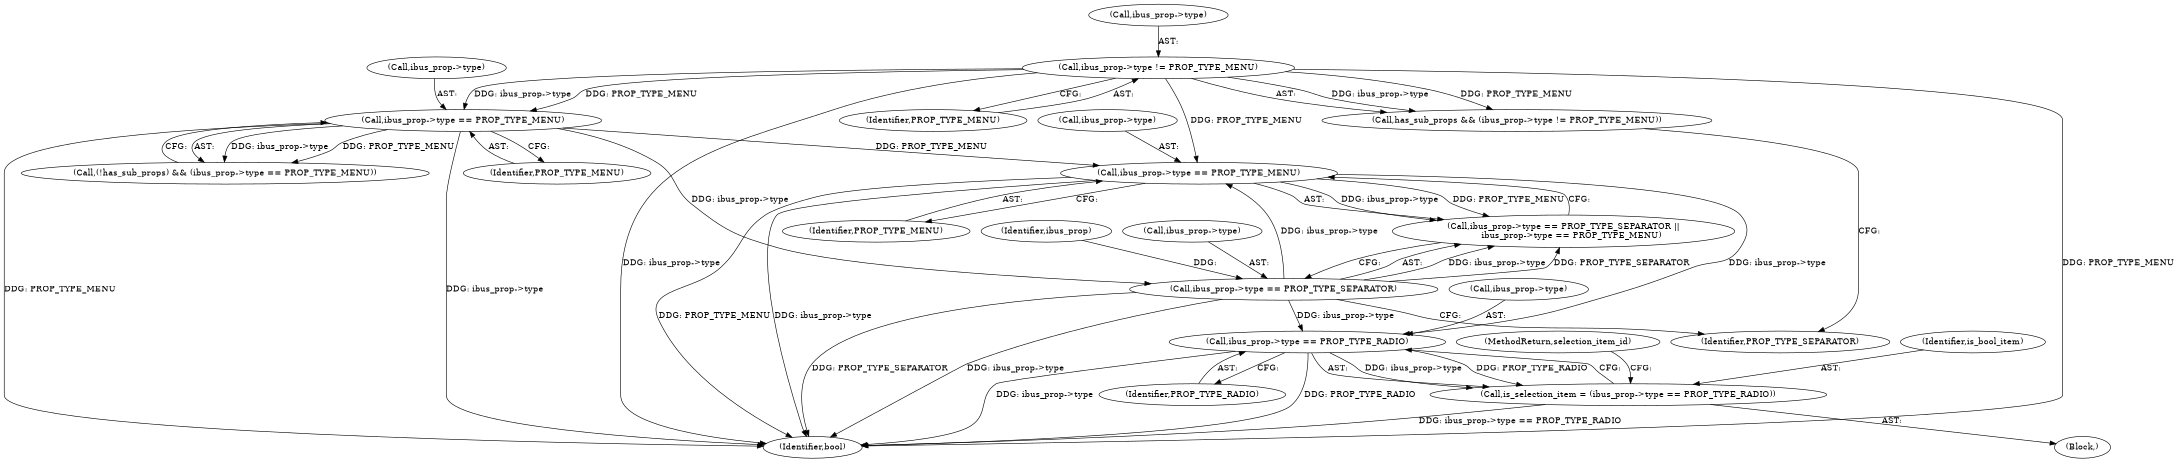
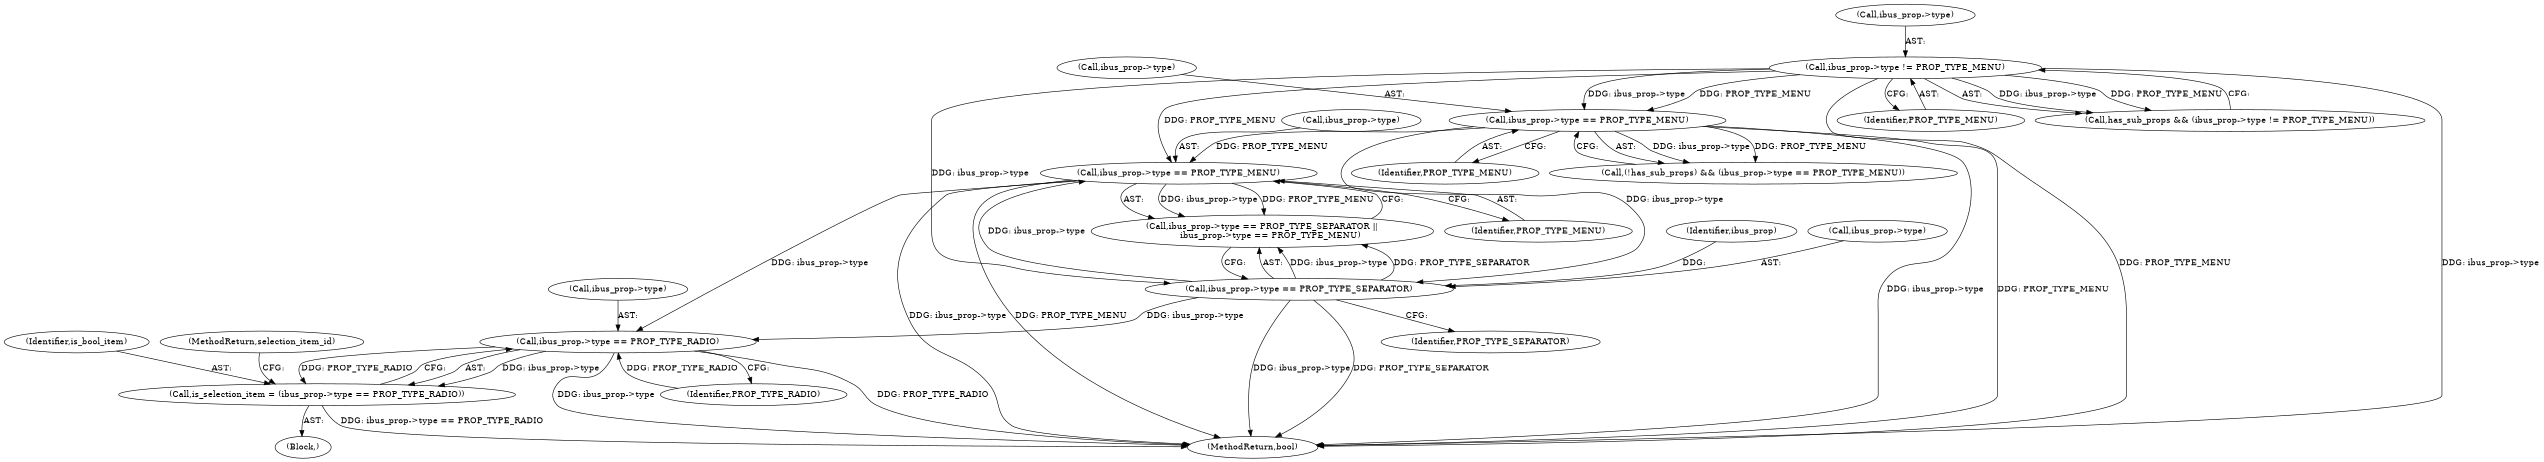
none -> (1167, 84)
(1840, 158) -> (2146, 75)
(1229, 368) -> (682, 368)
(813, 447) -> (1253, 447)
